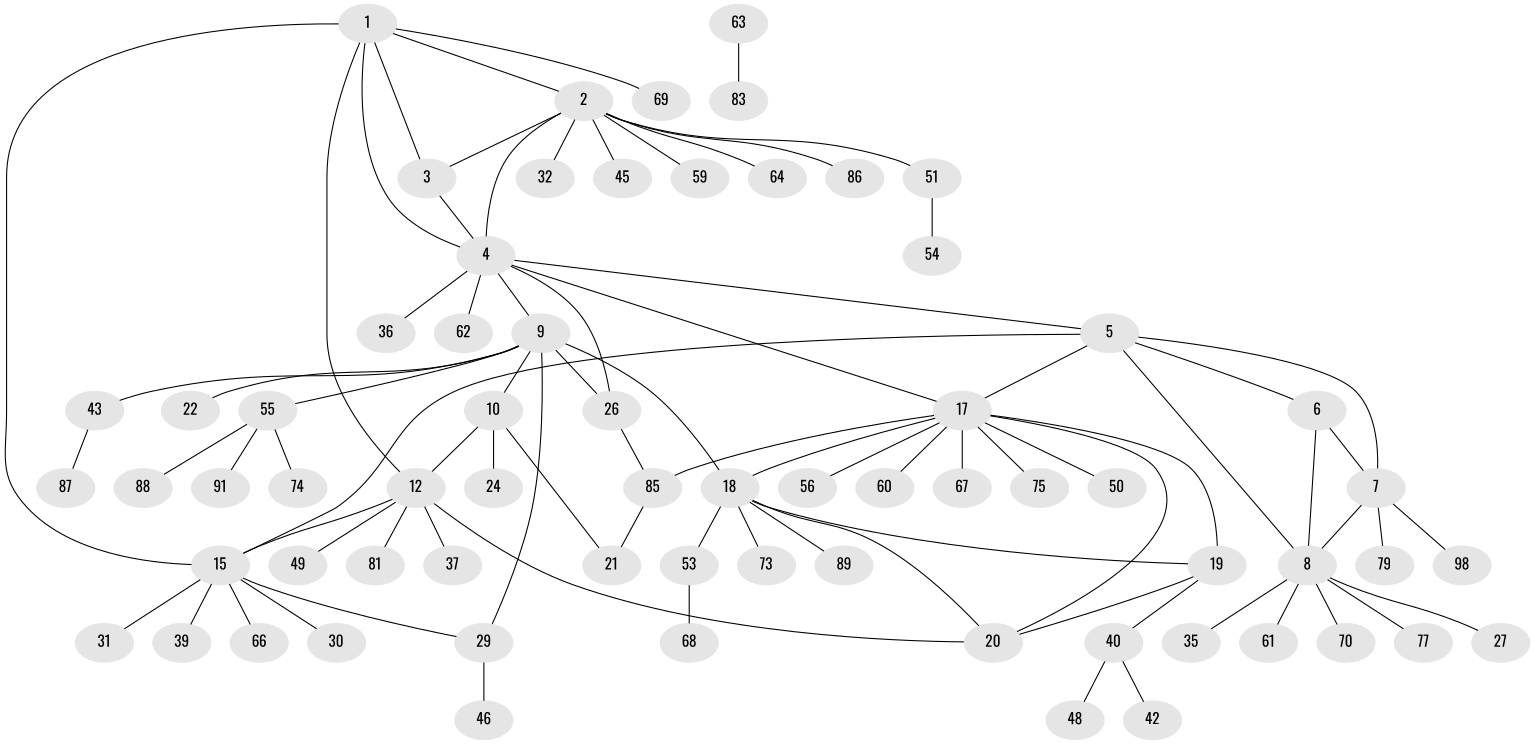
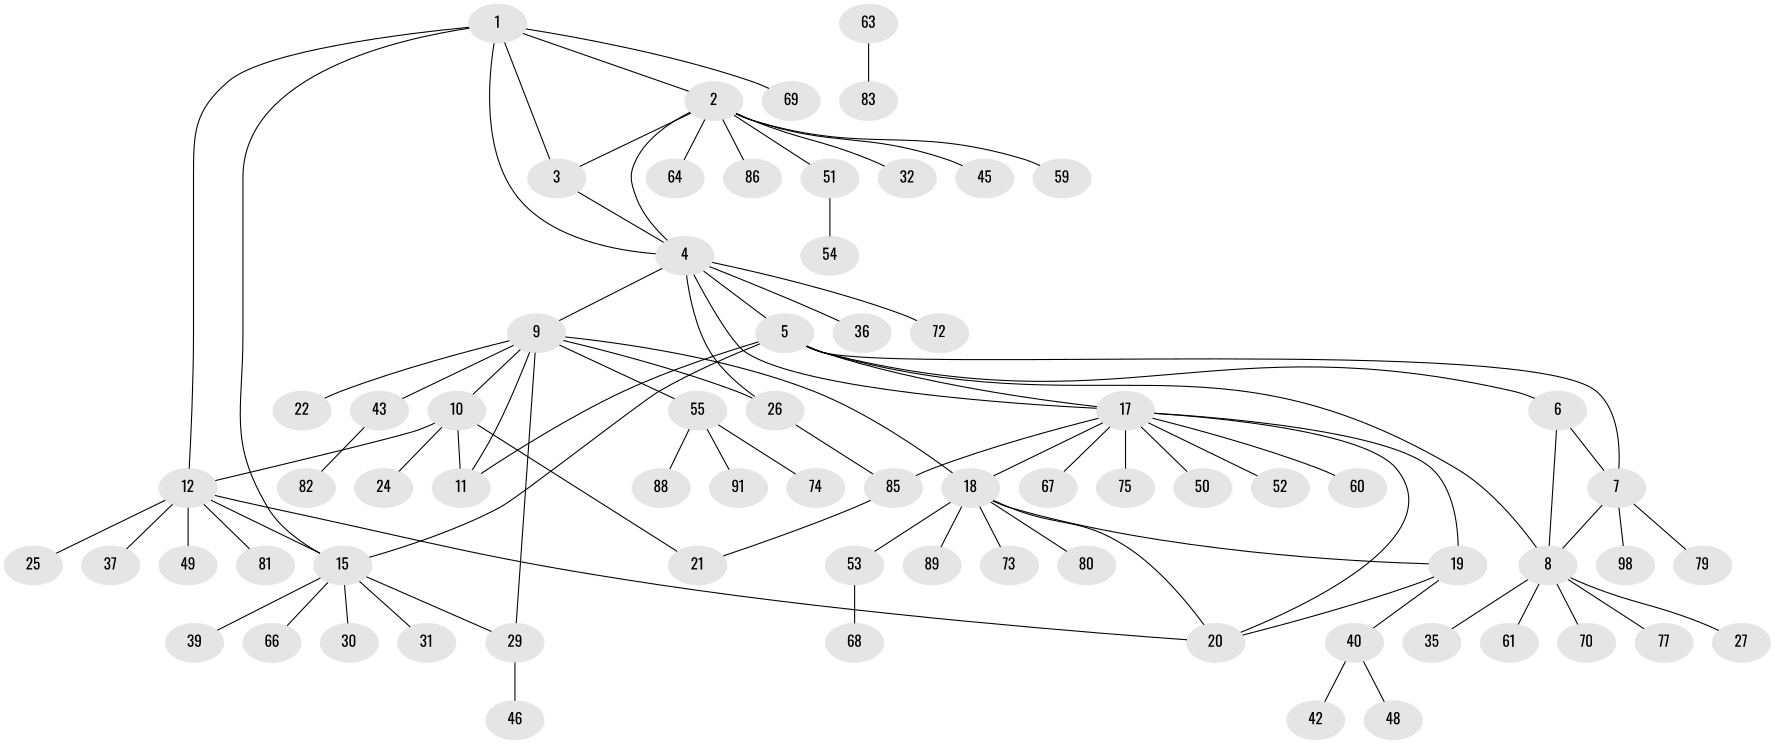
(463, 333) -> (940, 333)
(66, 488) -> (306, 488)
none -> (461, 488)
(807, 488) -> (1280, 488)
none -> (33, 565)
none -> (1087, 565)
